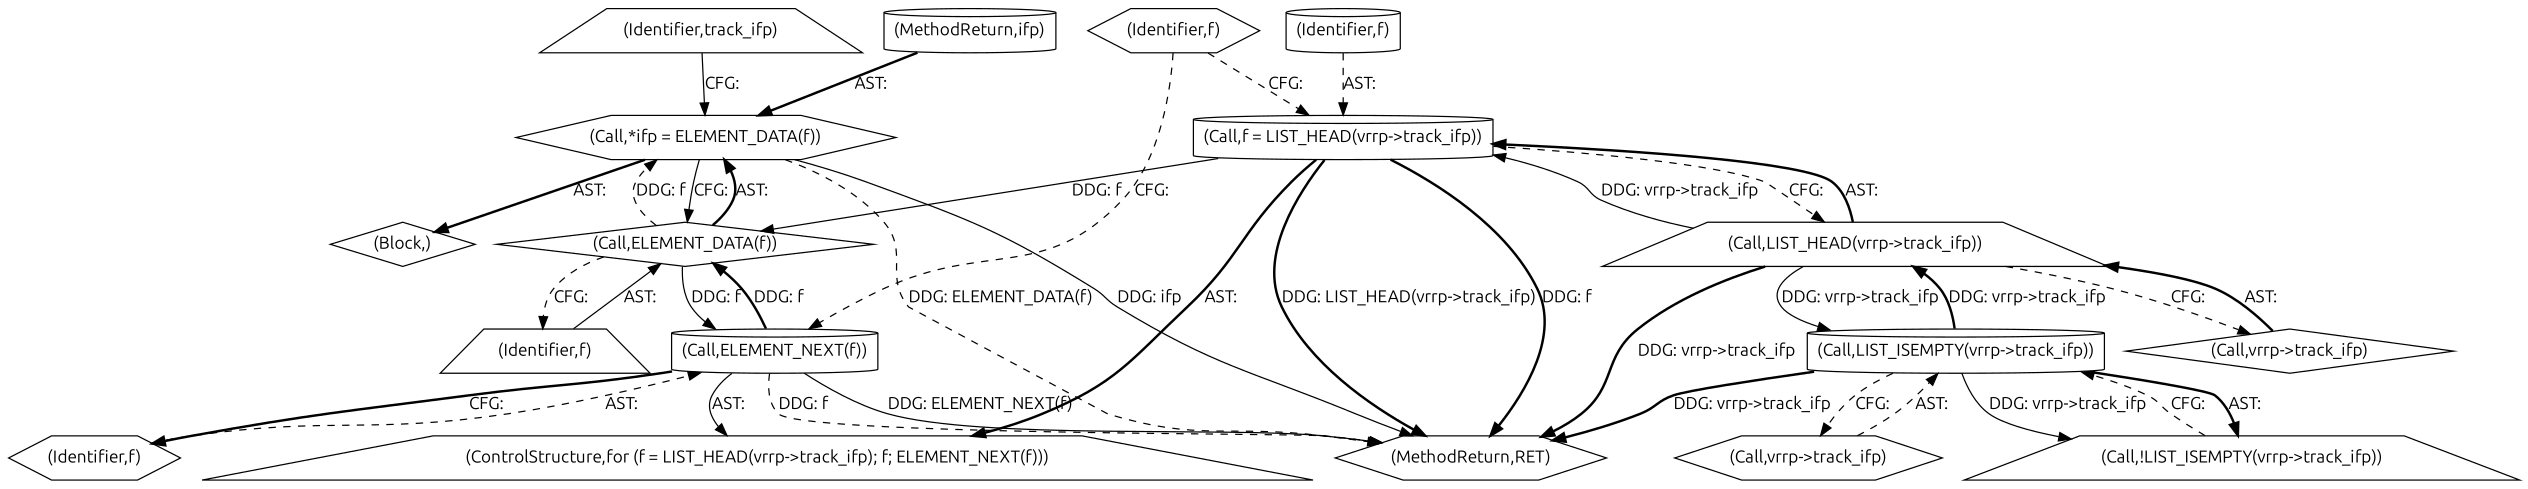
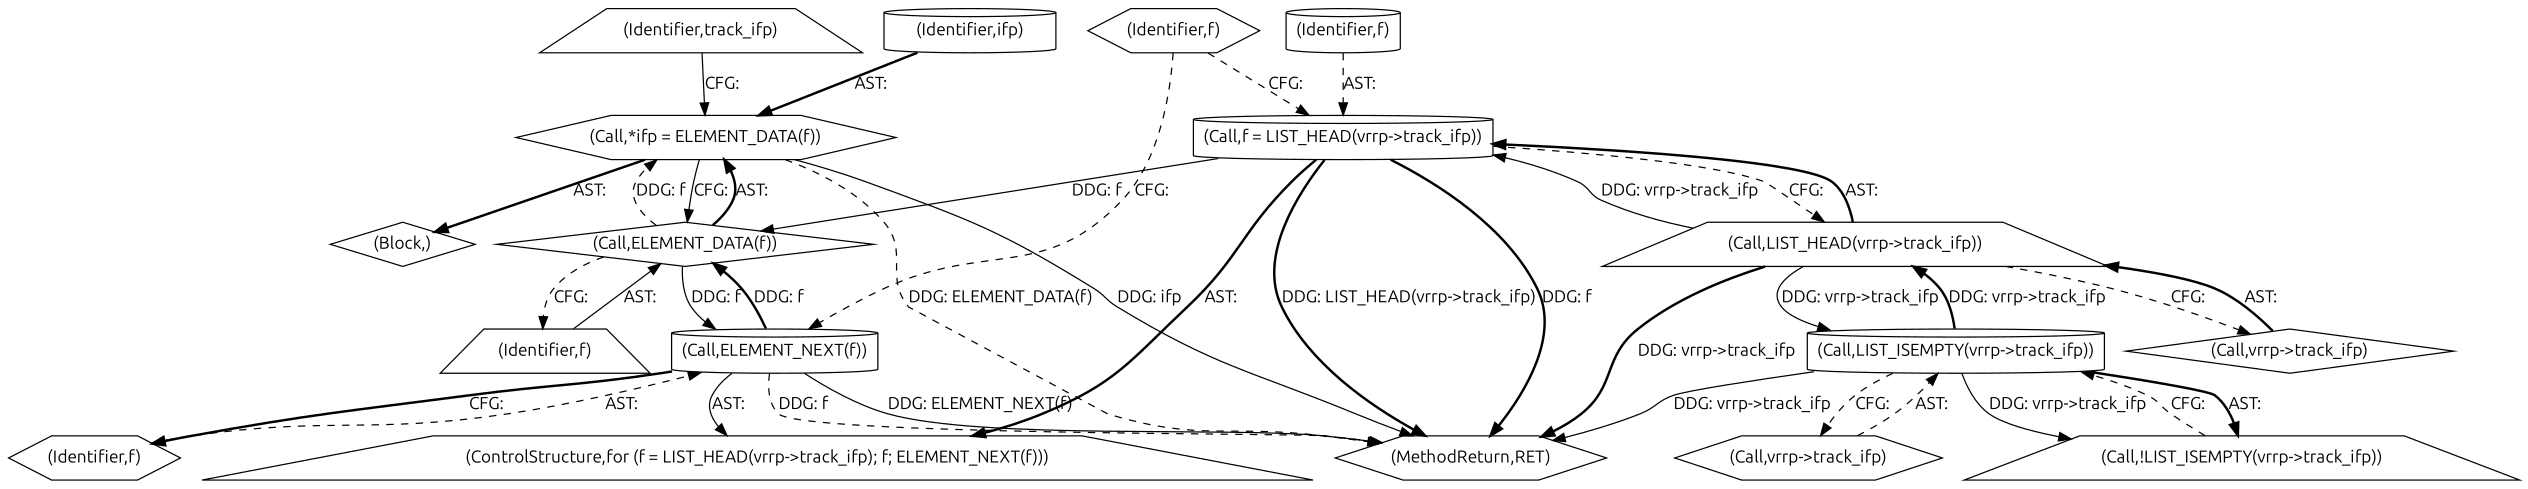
(970, 31) -> (970, 31)
(1686, 392) -> (1686, 392)
